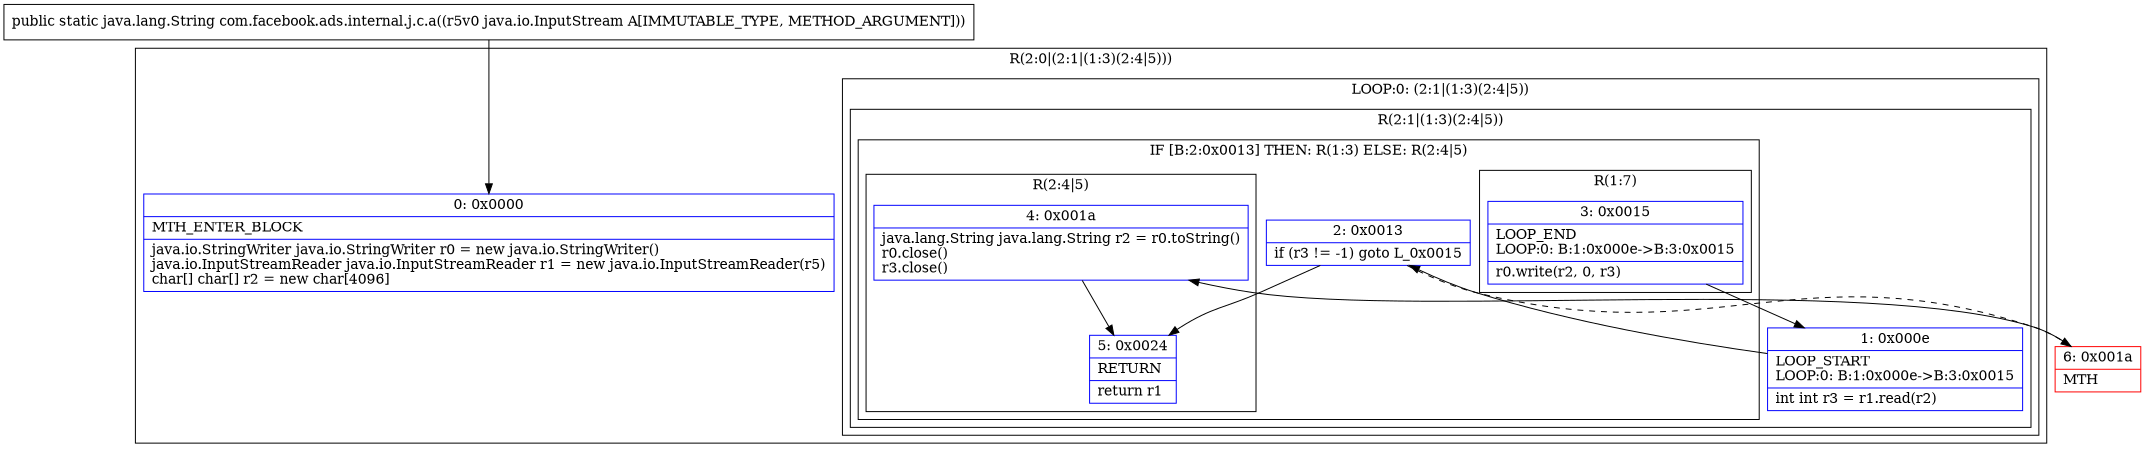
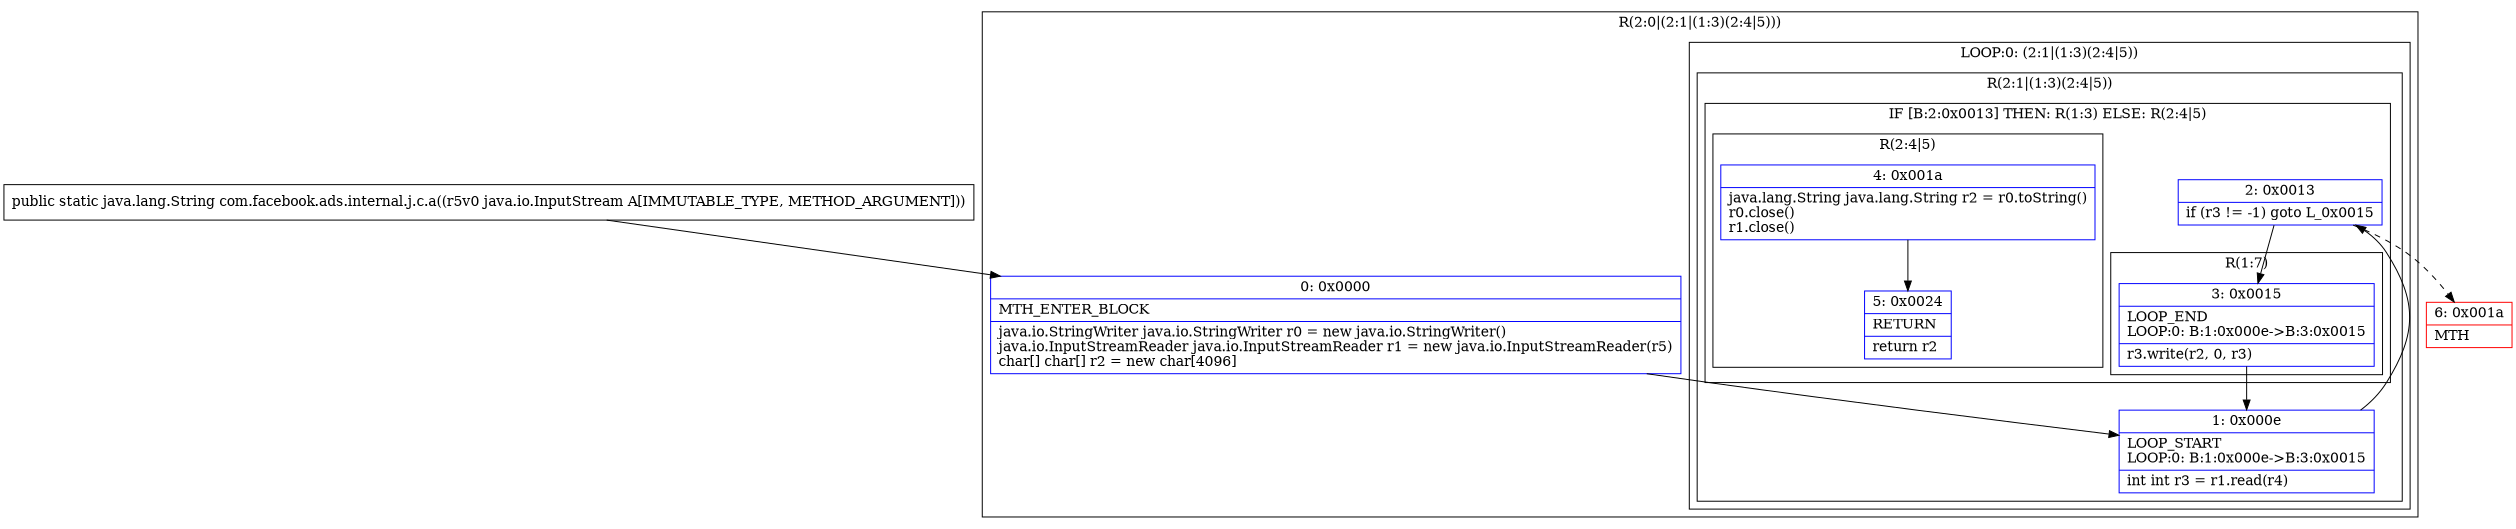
(915, 268) -> (1762, 228)
(1558, 272) -> (2190, 354)
(1245, 299) -> (2268, 246)
(1638, 300) -> none
(1130, 391) -> (1905, 347)
(1856, 399) -> (2208, 481)
none -> (1878, 405)
